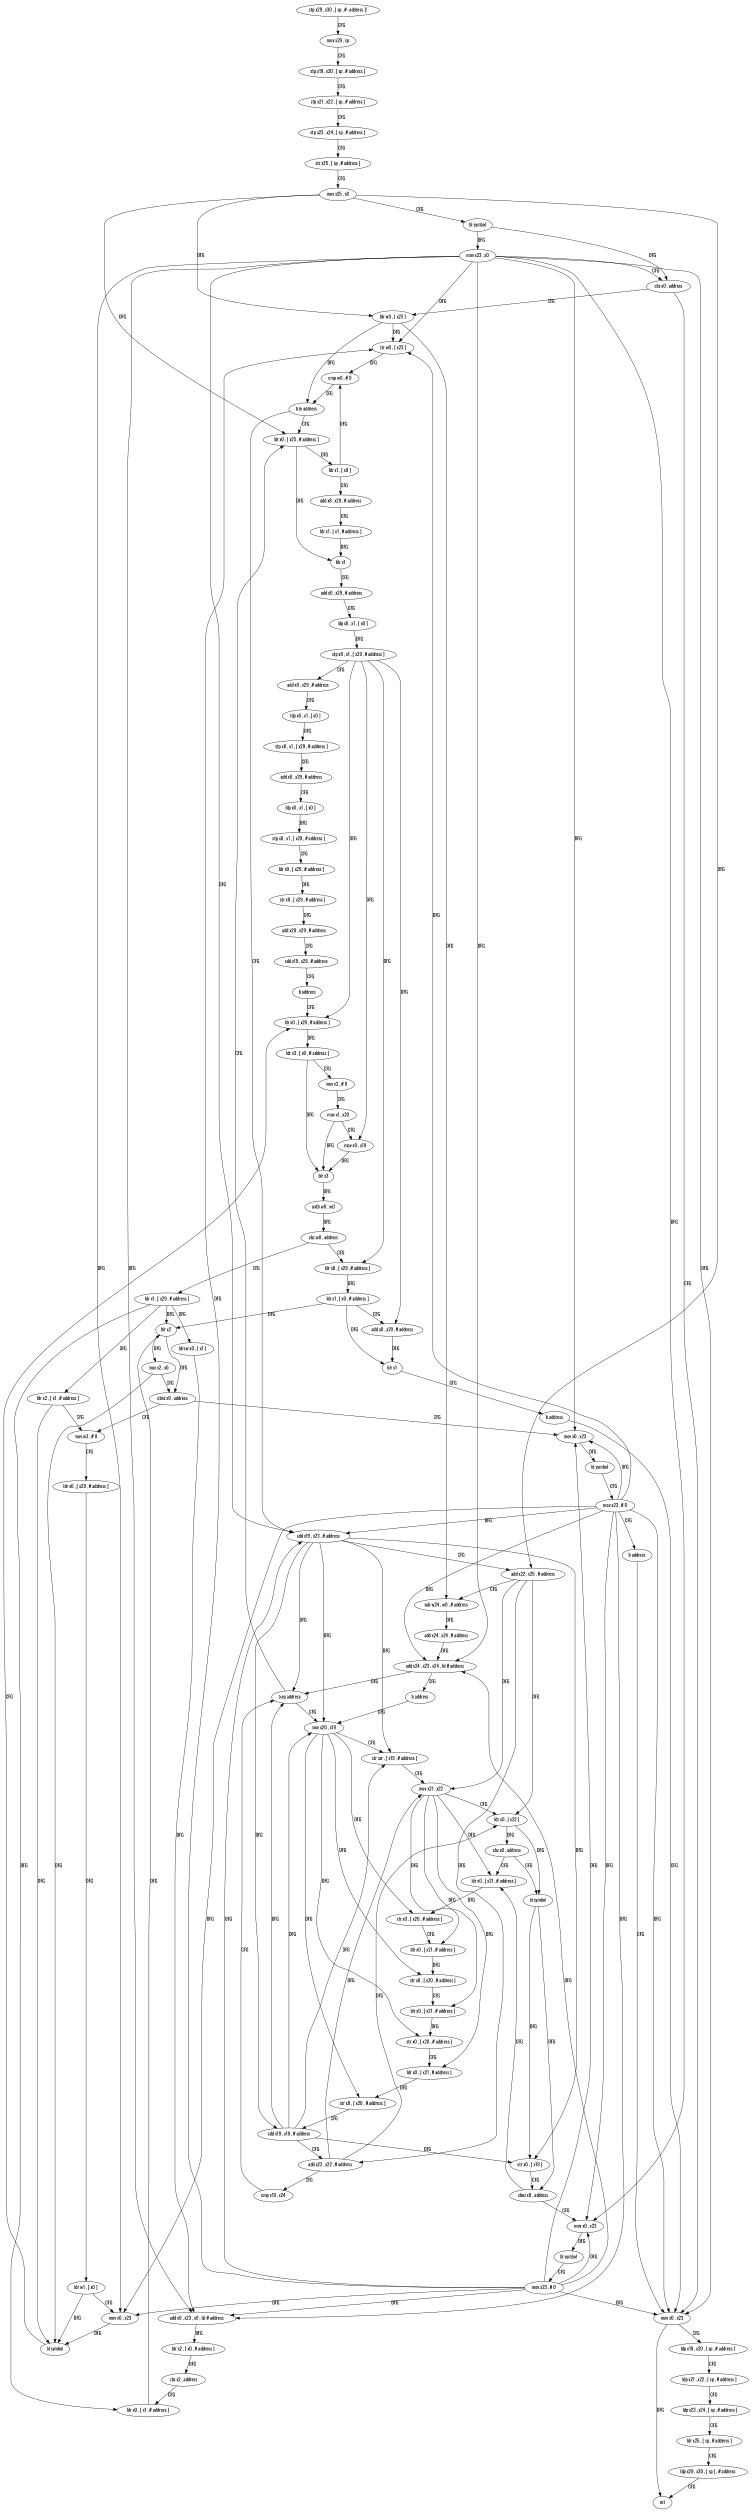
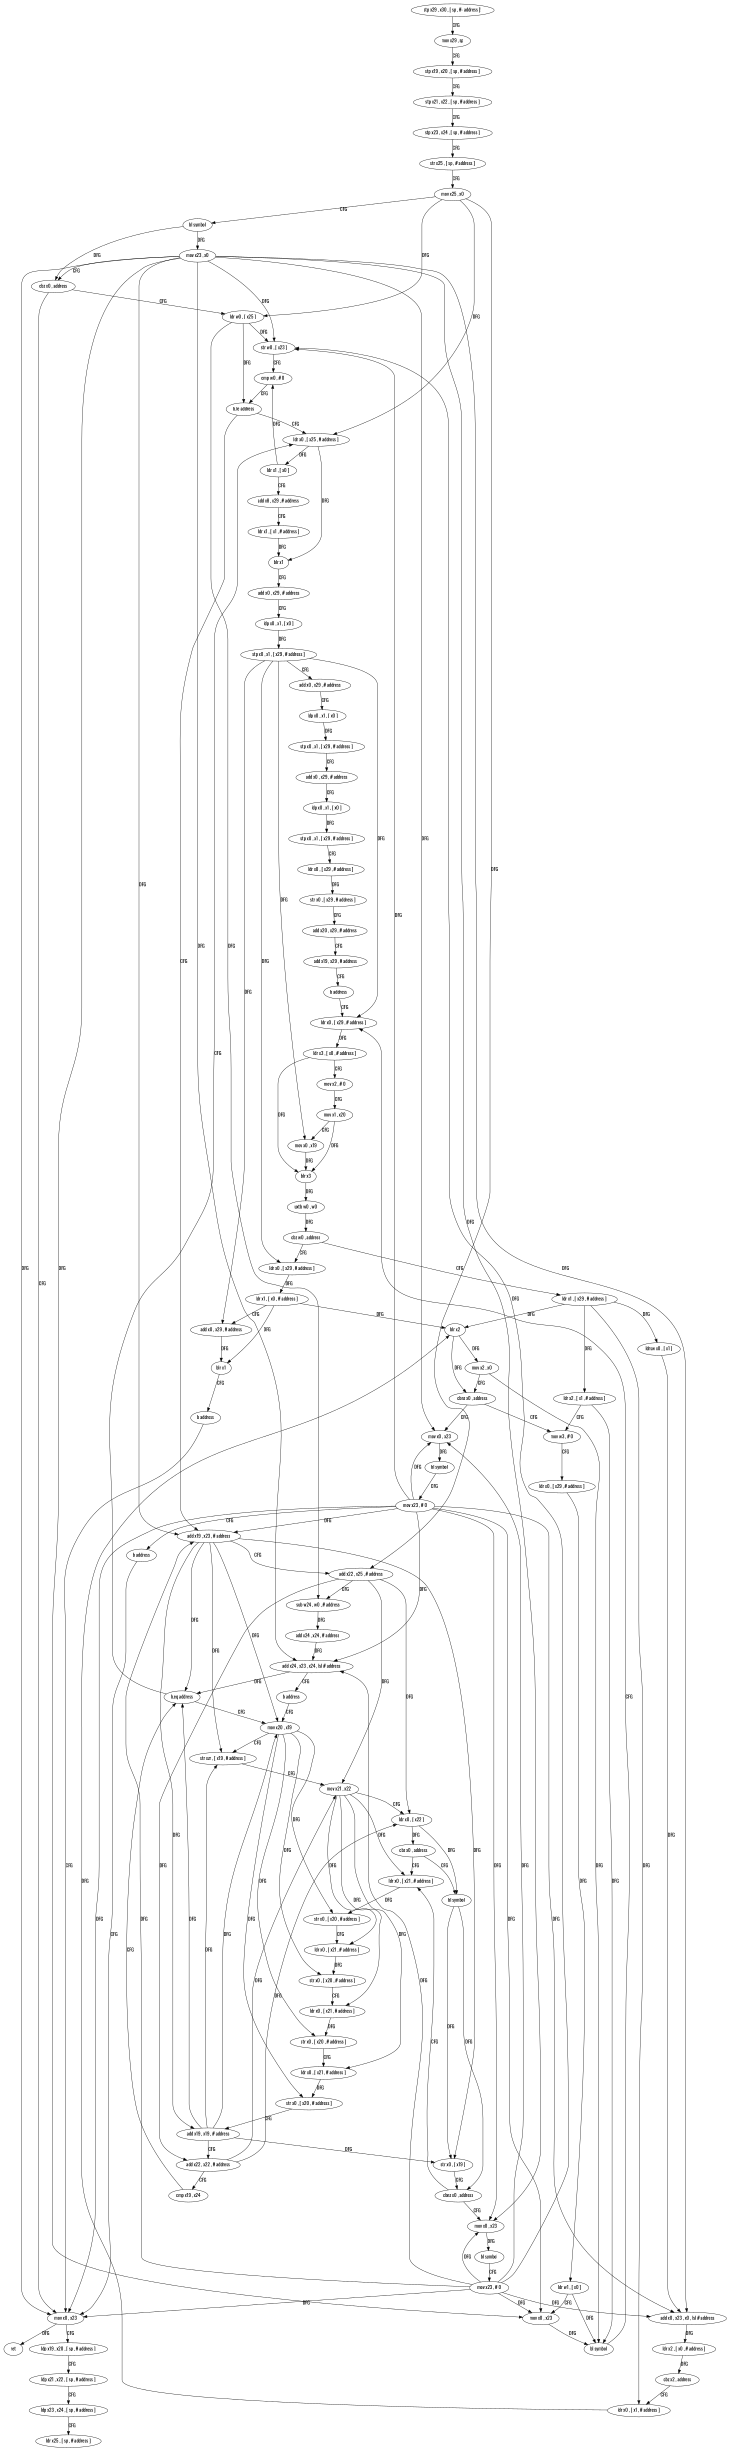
(708, 2472) -> none
